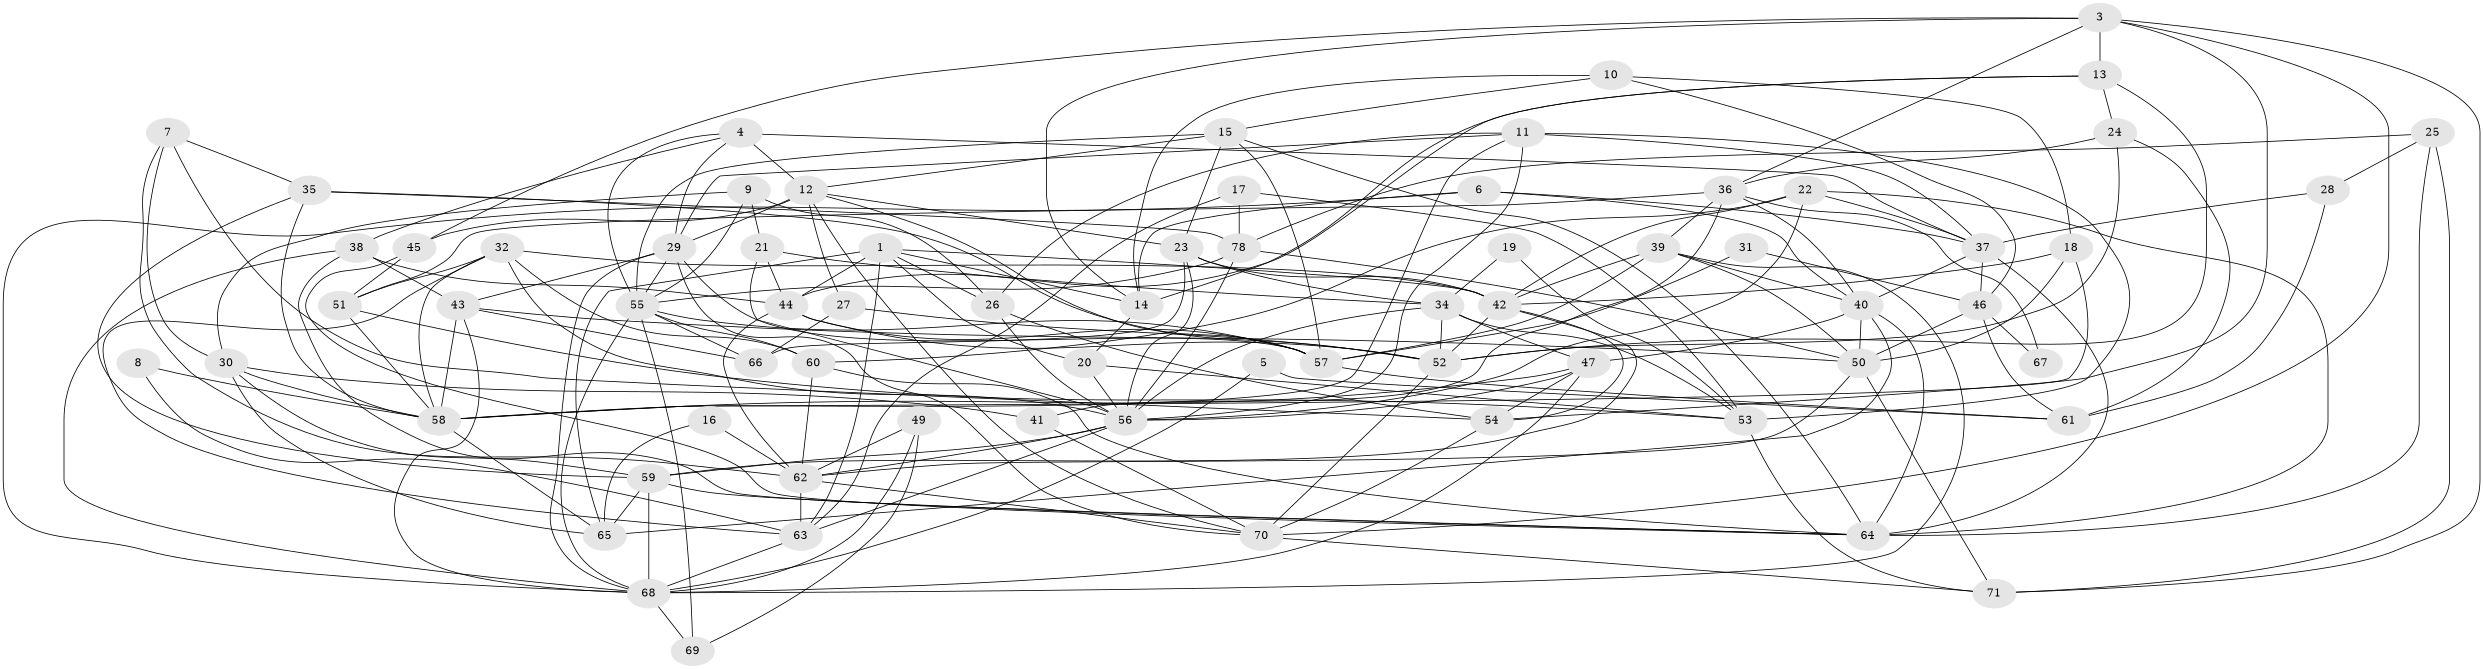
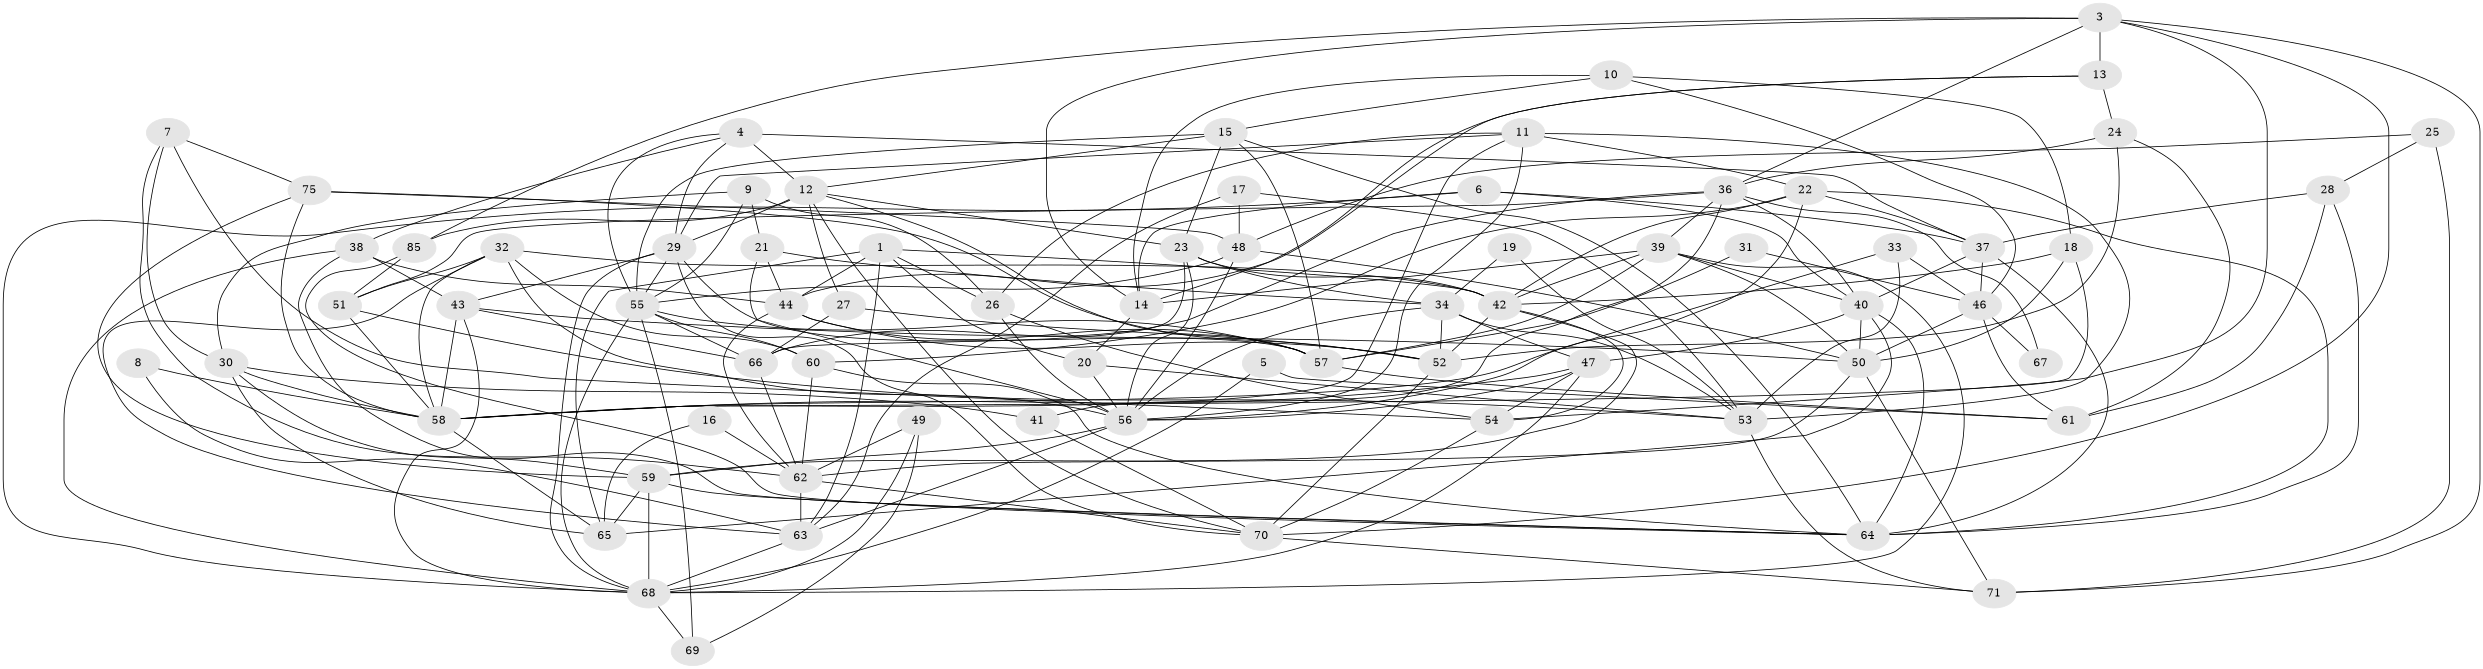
(1735, 149) -> (1641, 153)
(310, 190) -> (310, 190)
(414, 248) -> (414, 248)
(1239, 248) -> (1239, 248)
none -> (1895, 248)
(1011, 277) -> (1448, 272)
none -> (1220, 307)
(2012, 343) -> none
(957, 454) -> (778, 421)
(2306, 498) -> (2251, 500)
